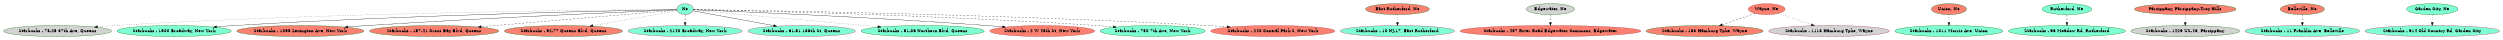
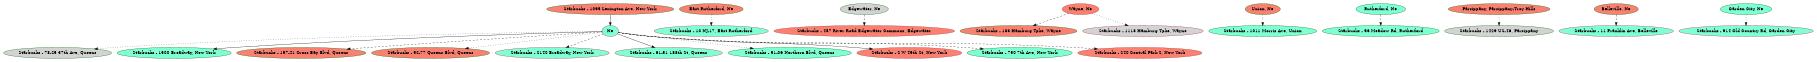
(512, 17) -> (610, 19)
